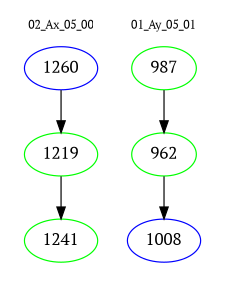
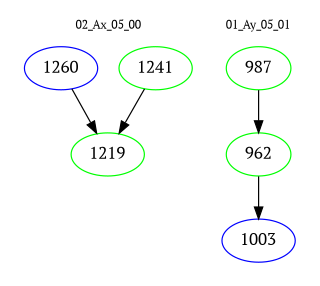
(61, 192) -> (135, 106)
(164, 241) -> (259, 241)
